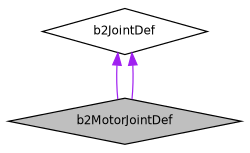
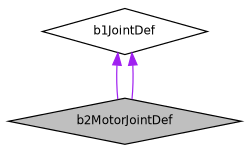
(125, 32) -> (125, 32)
